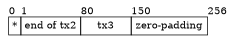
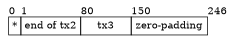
(218, 11) -> (218, 11)
